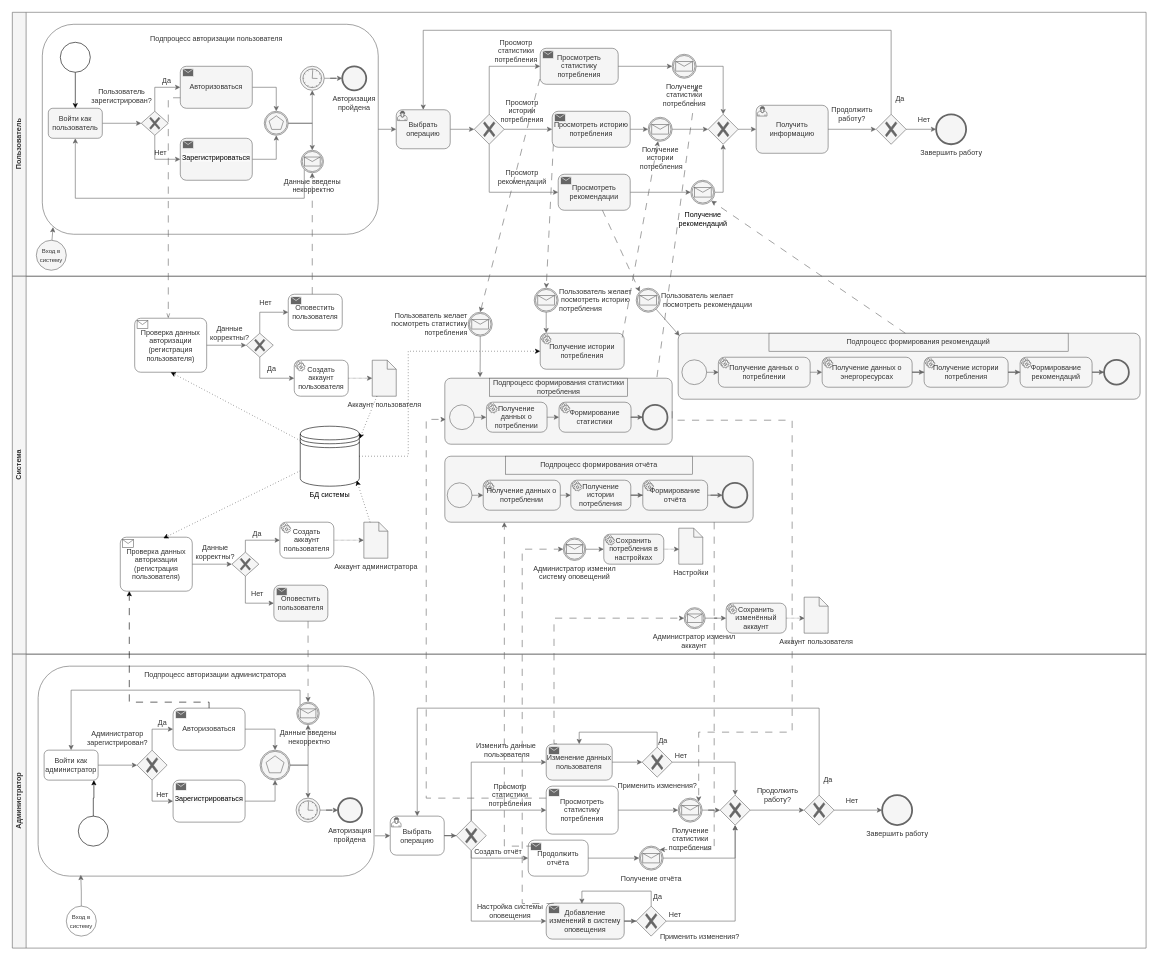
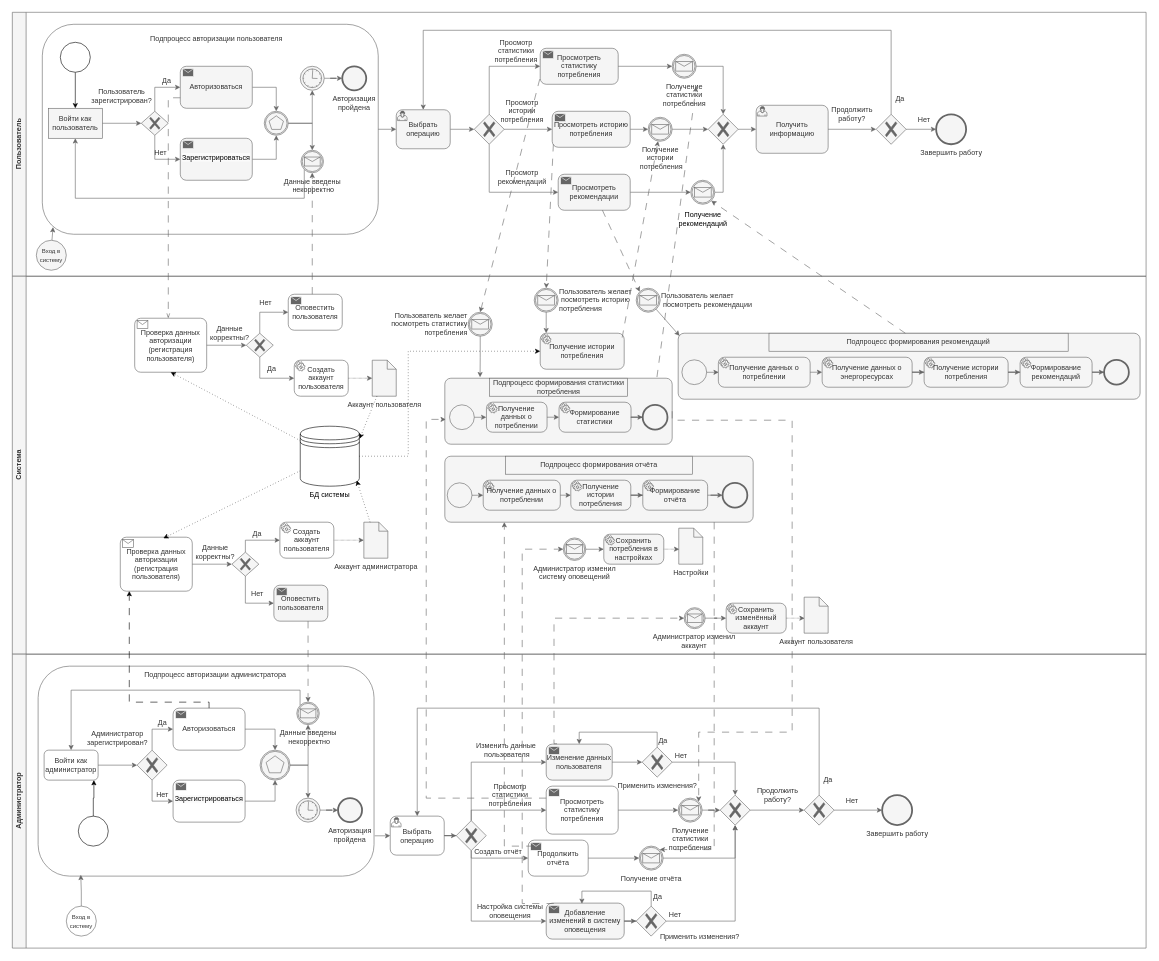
(75, 123) -> (75, 123)
